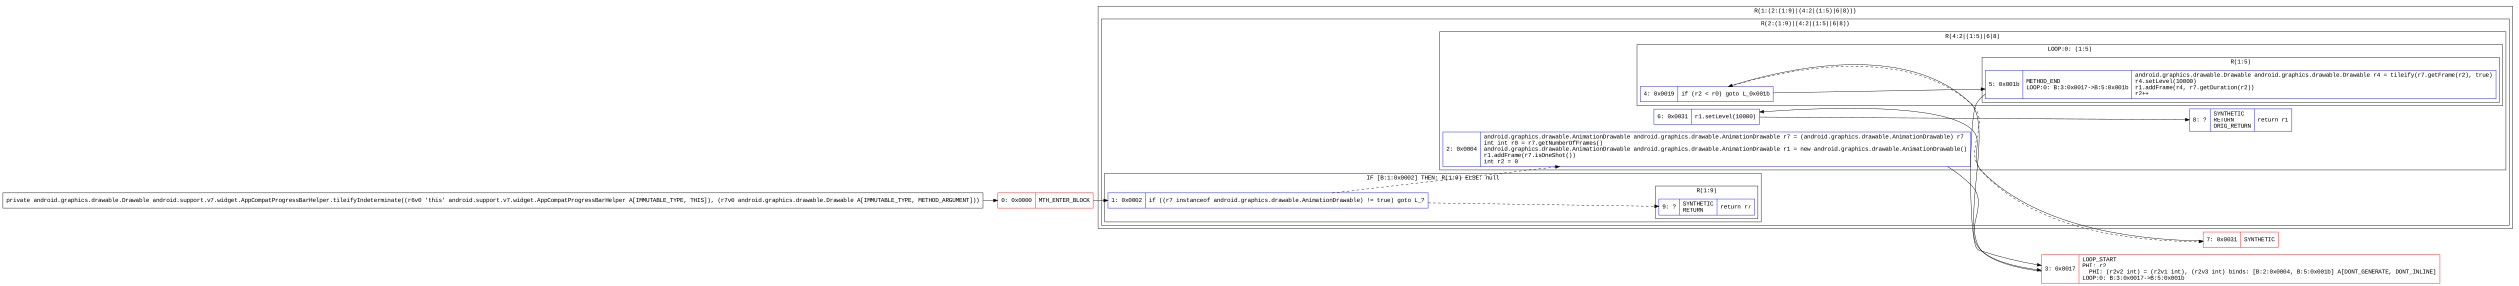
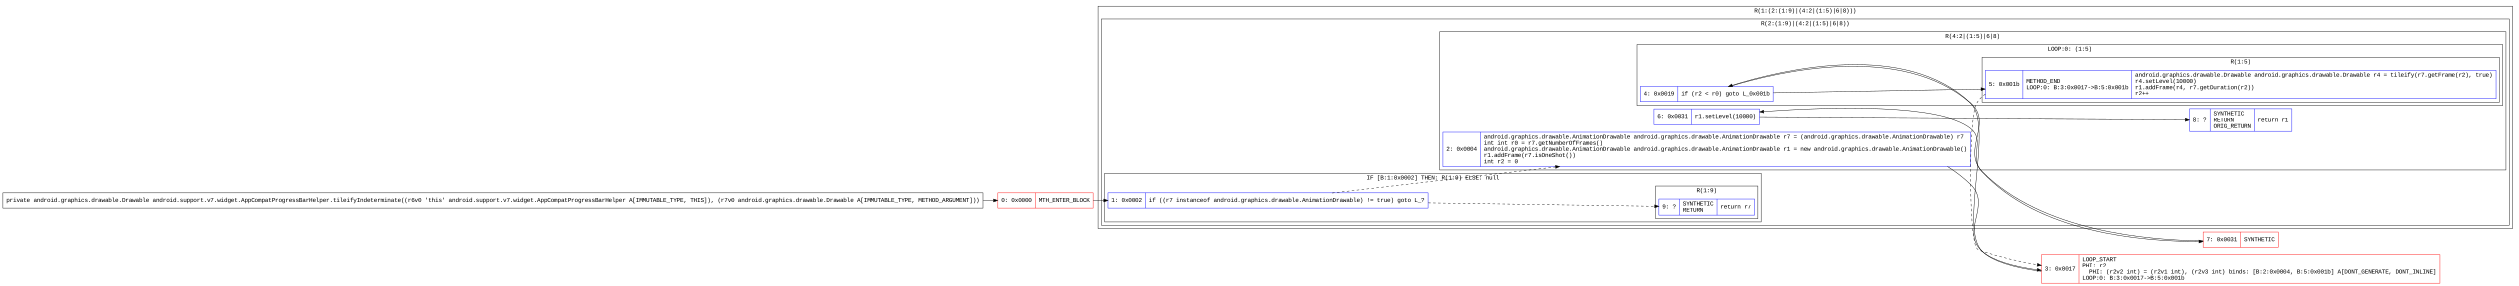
(1979, 128) -> (1979, 128)
(1971, 201) -> (1971, 201)
